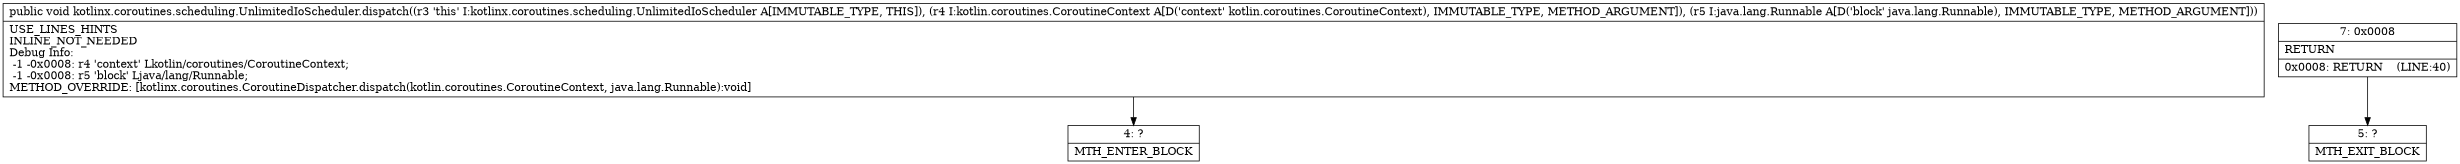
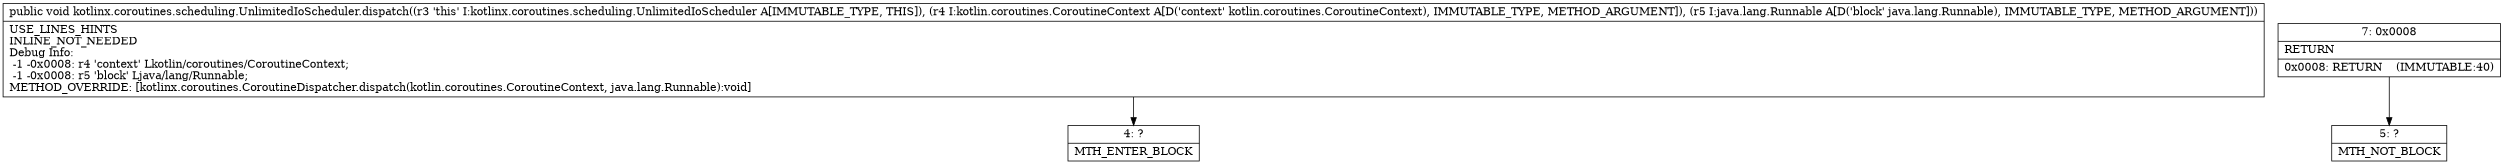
(2368, 68) -> (2389, 68)
(2368, 152) -> (2389, 152)
